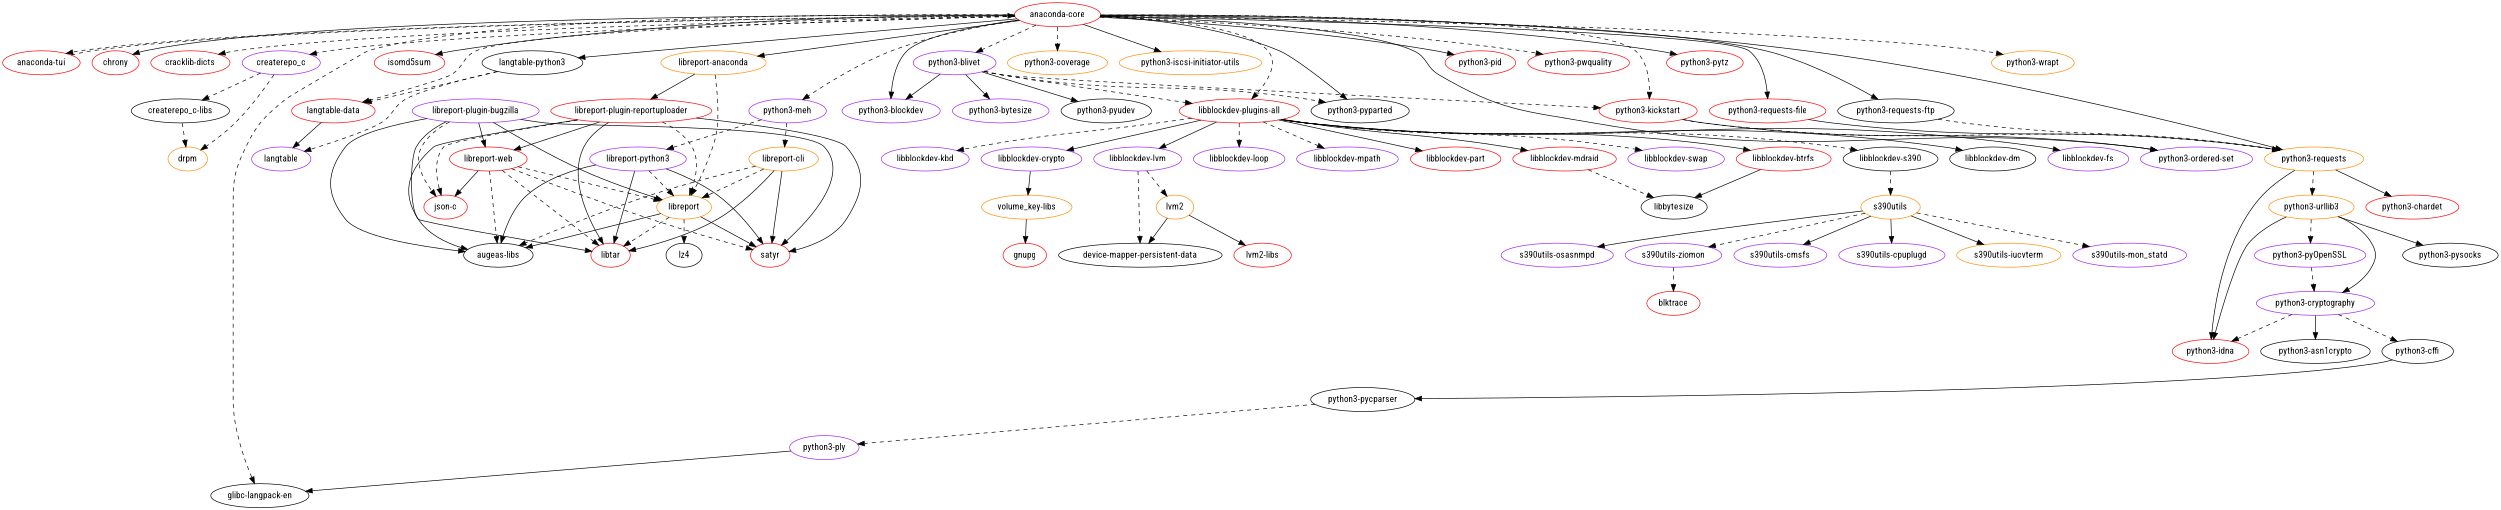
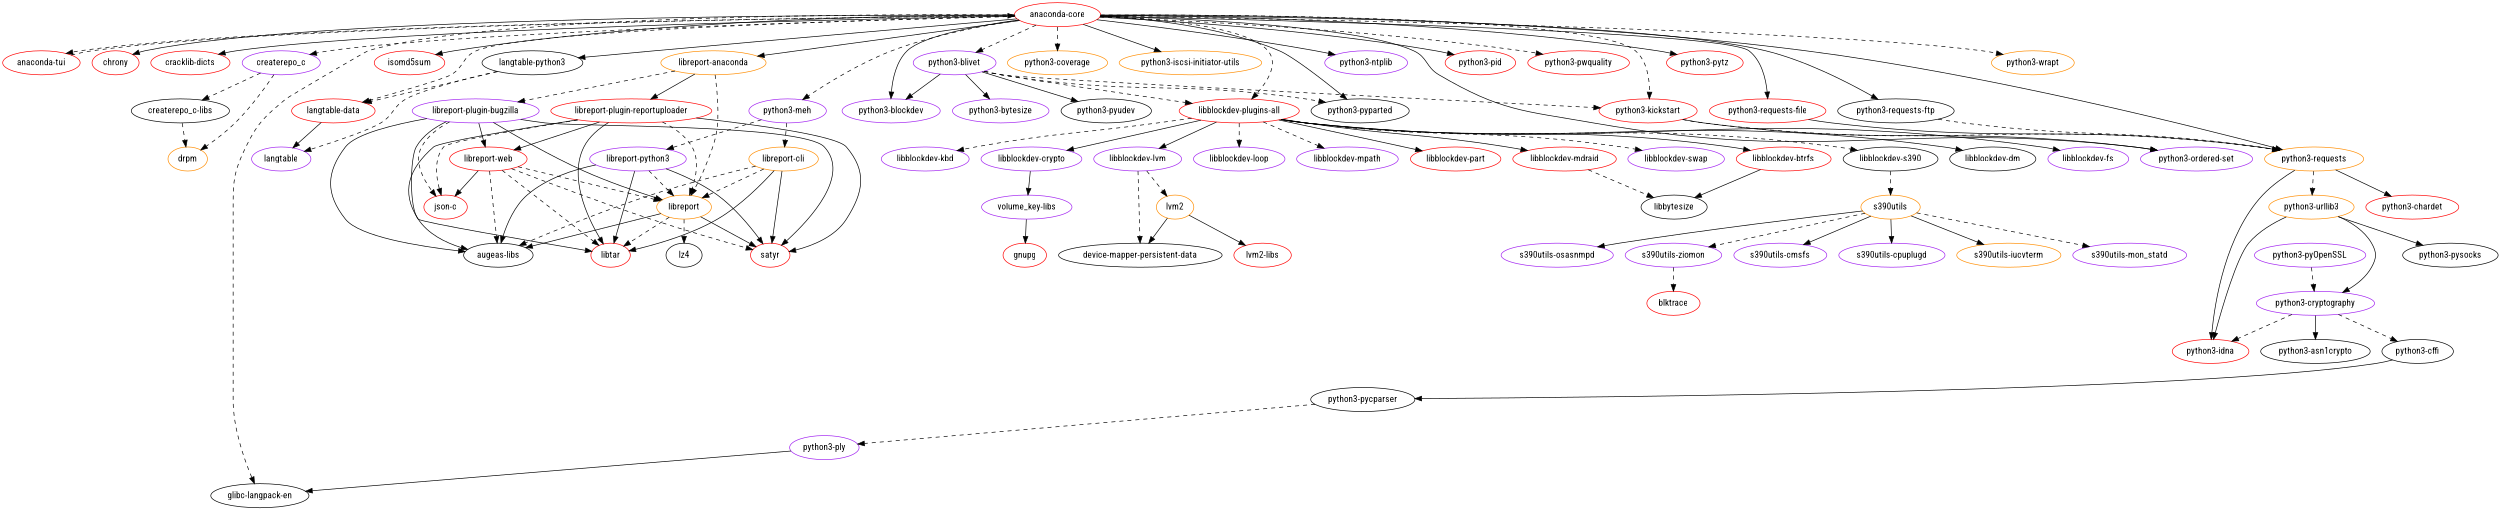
(620, 27) -> (620, 27)
none -> (1366, 63)
none -> (600, 86)
(1027, 207) -> (1027, 207)
(2311, 228) -> none
